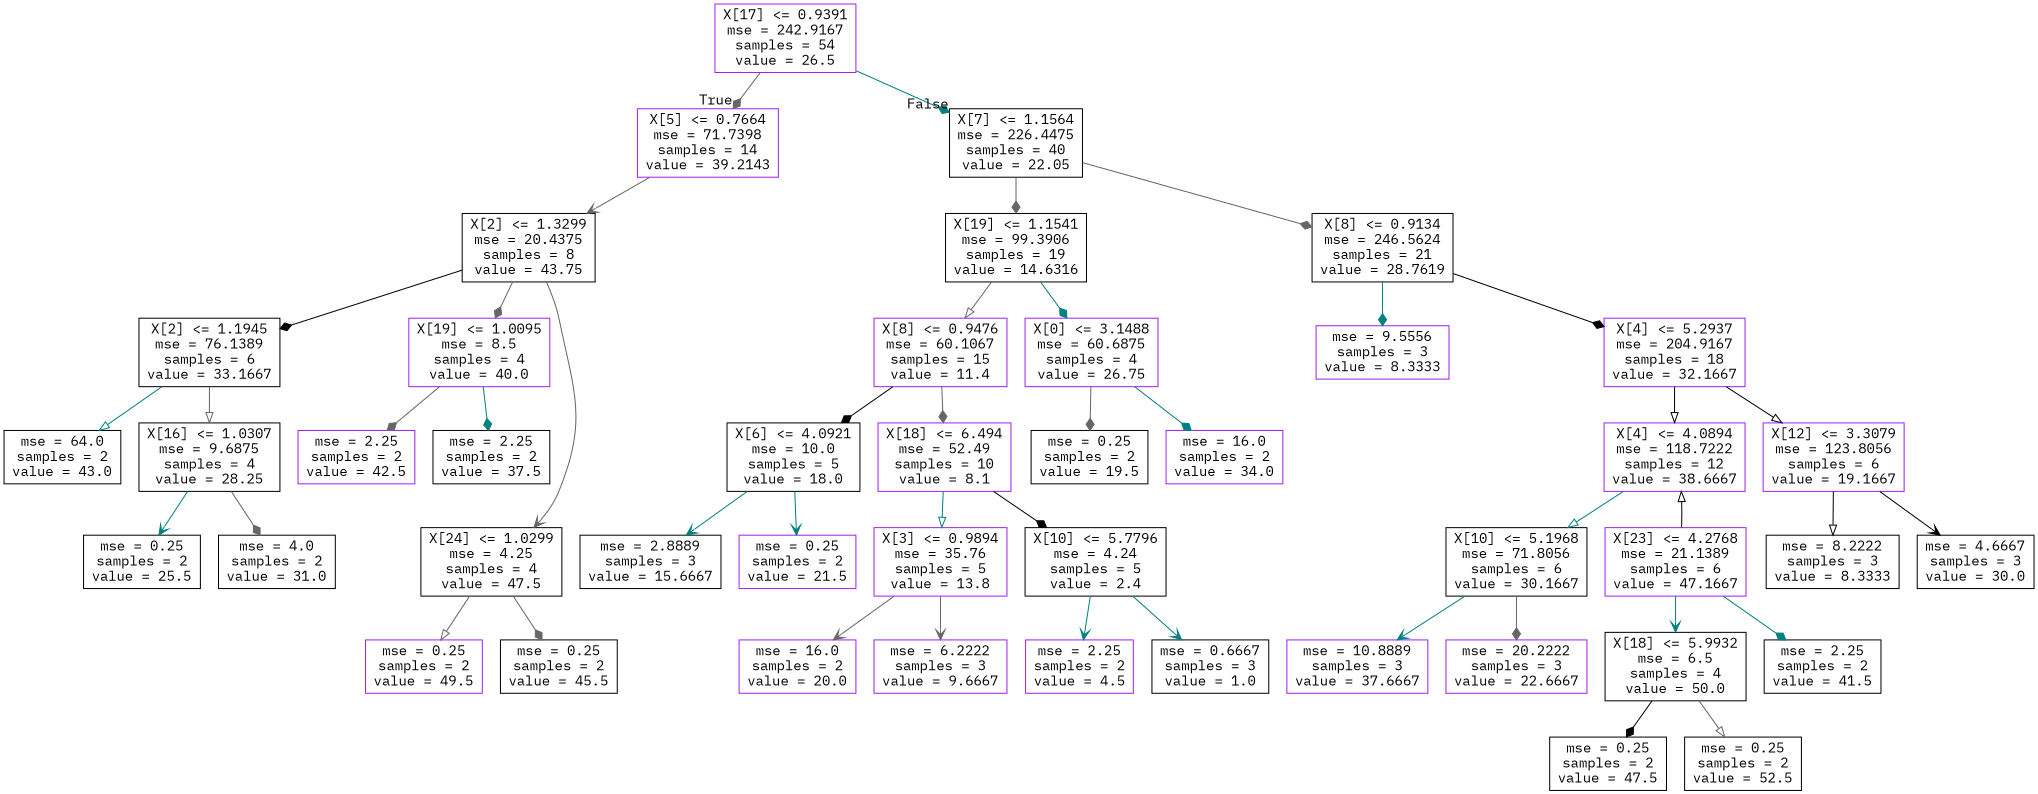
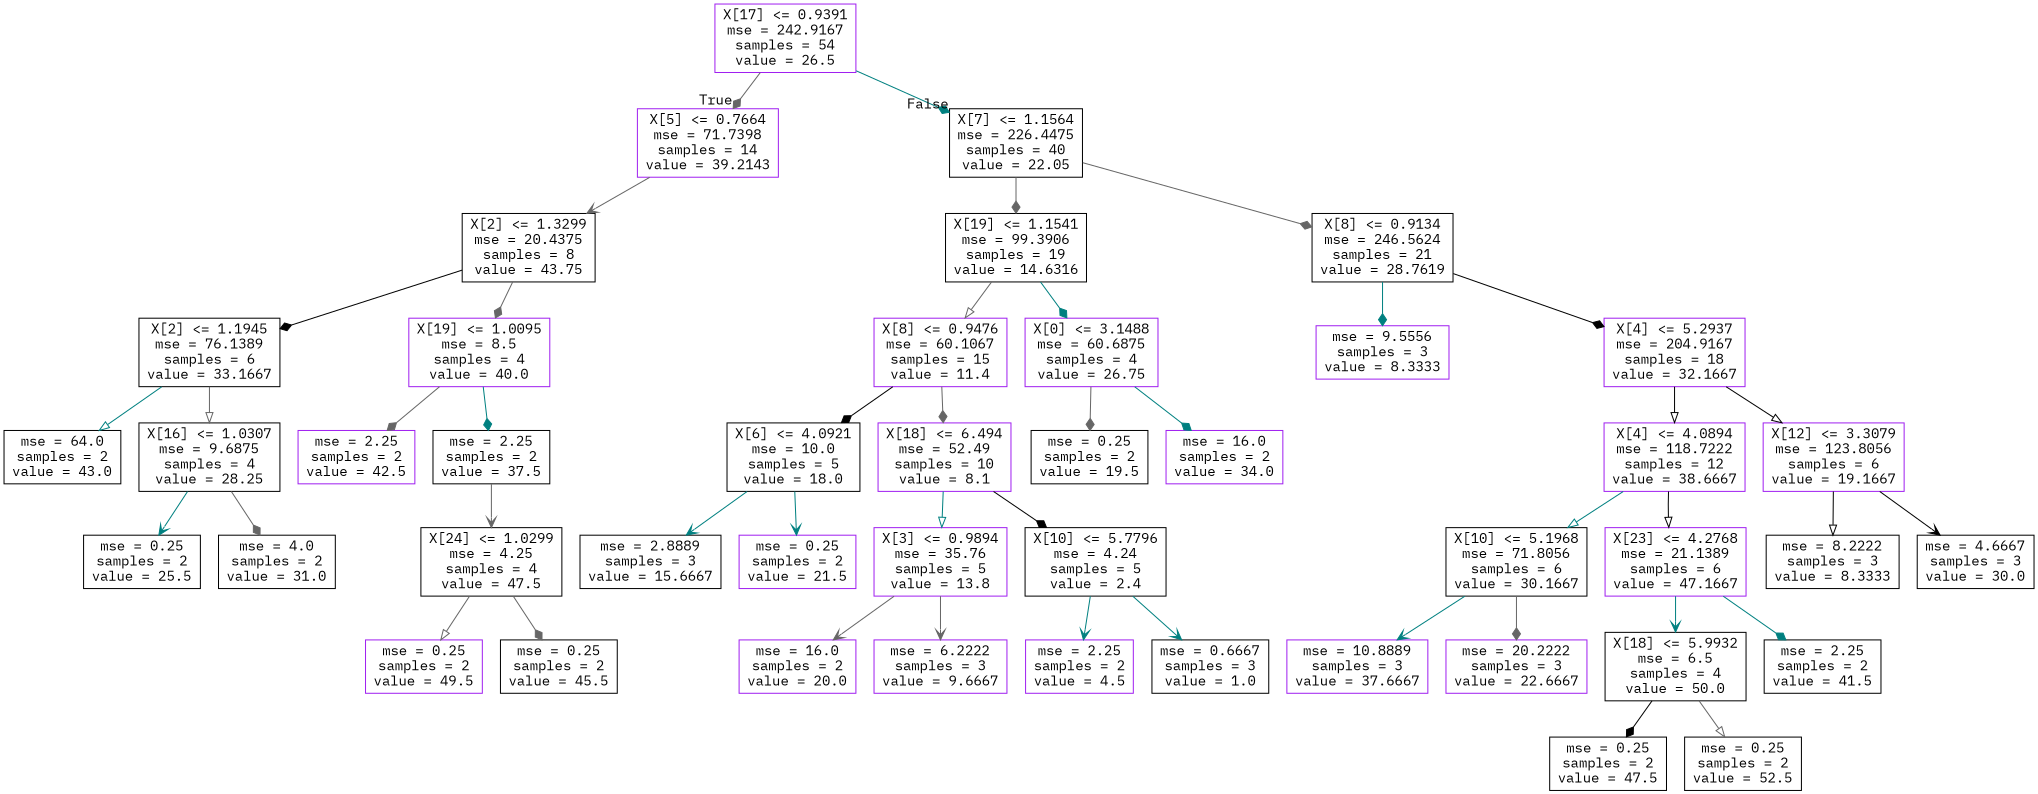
(575, 403) -> (491, 501)
(1682, 515) -> (1668, 504)
